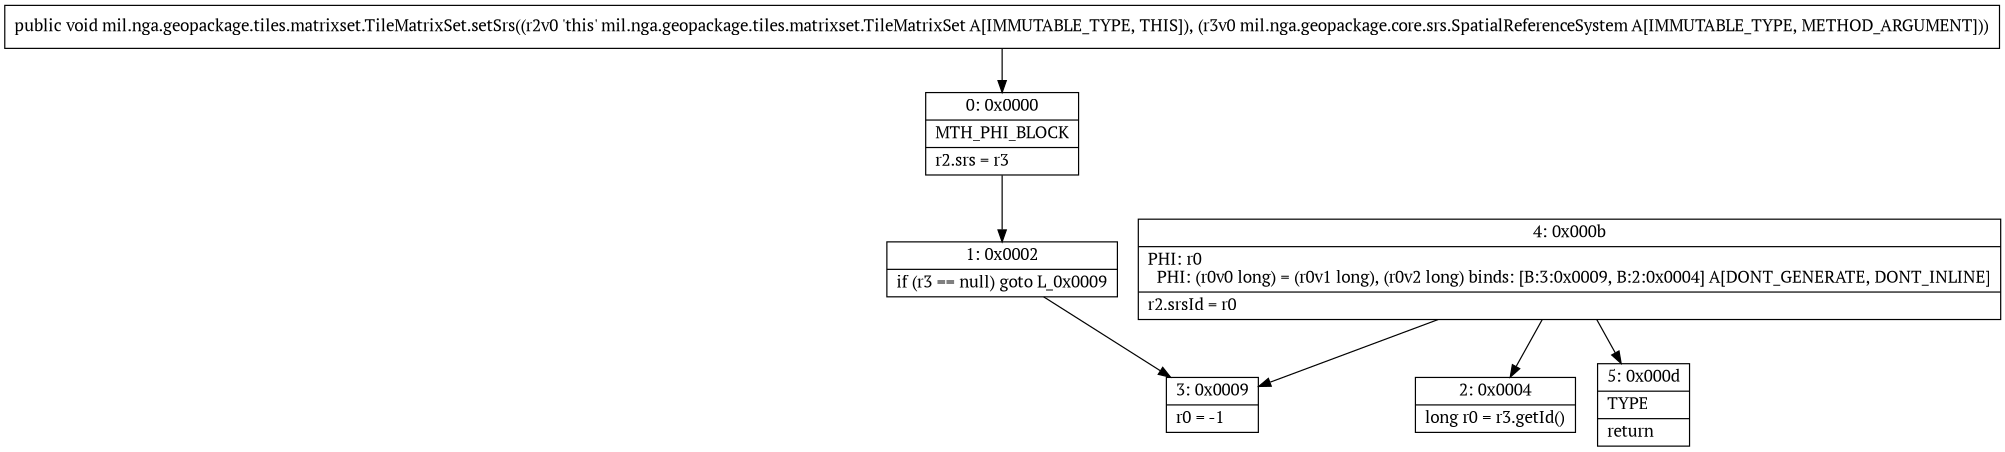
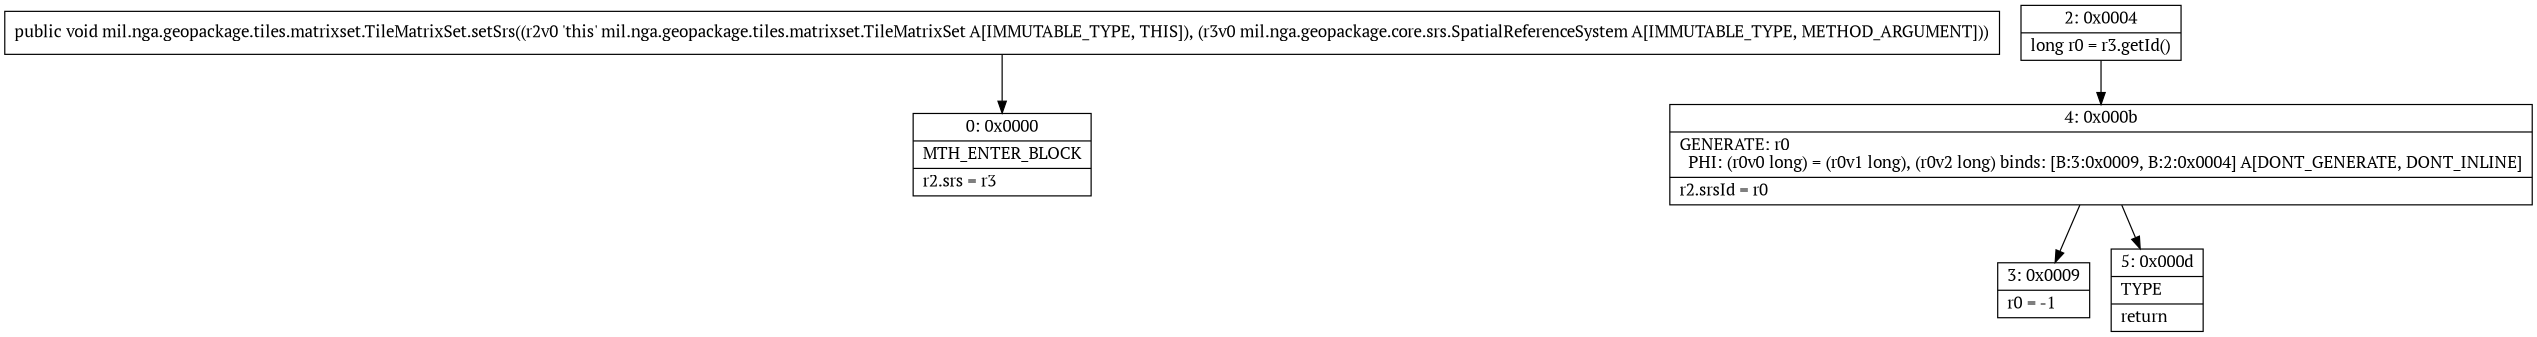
(1002, 133) -> (1002, 154)
(1177, 260) -> (1737, 145)
(1002, 269) -> none
(1529, 343) -> (2101, 76)
